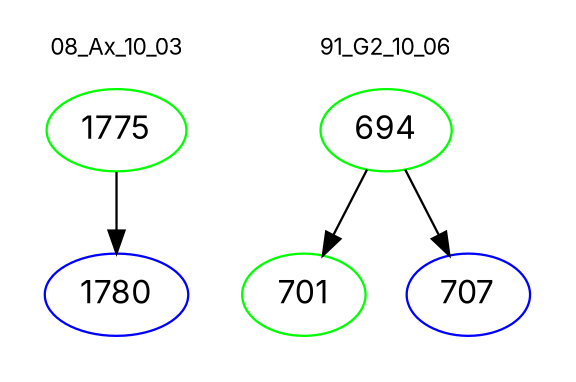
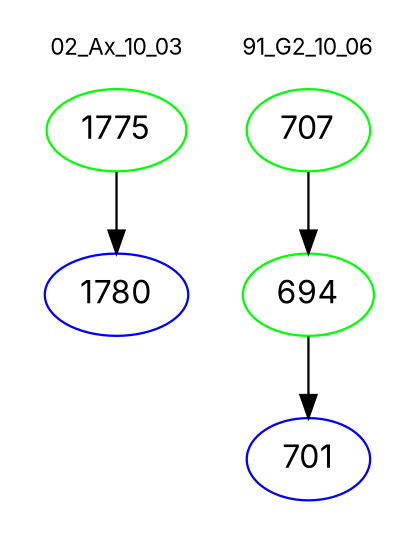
(117, 49) -> (117, 49)
(422, 202) -> (308, 201)
(304, 295) -> (308, 459)
(468, 295) -> (308, 130)
